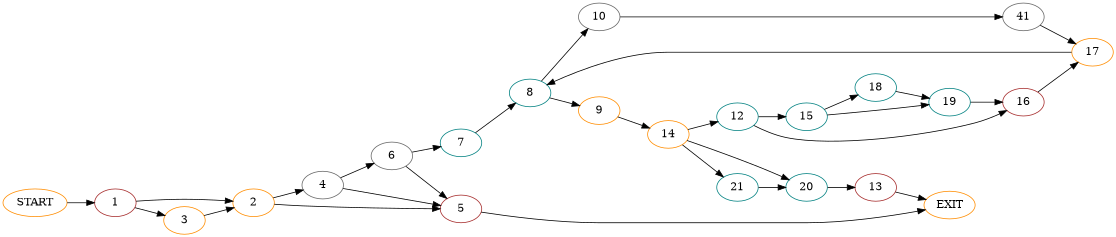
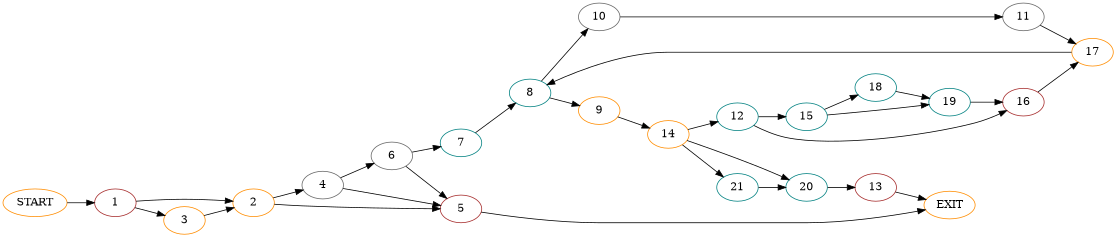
(1023, 17) -> (1023, 17)
